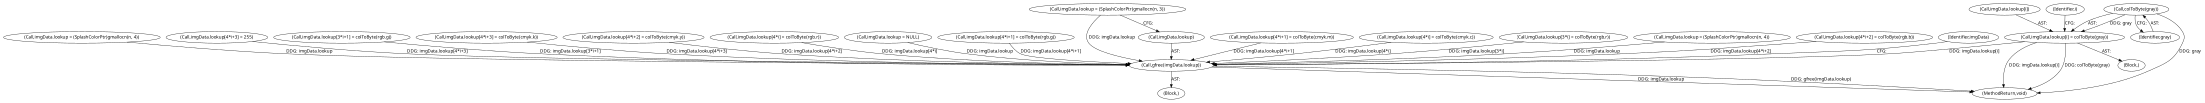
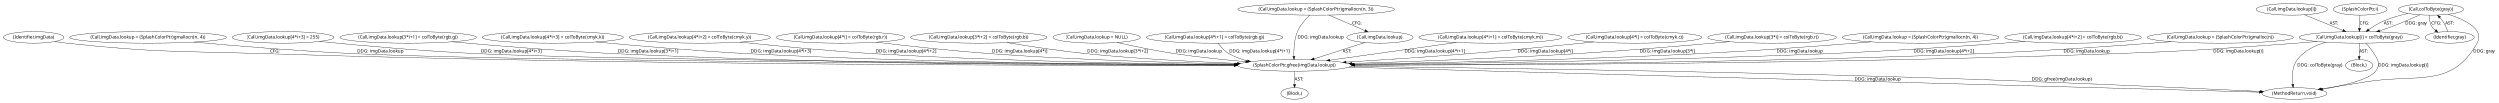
(2065, 9) -> (2360, 9)
none -> (979, 37)
none -> (2220, 37)
(1171, 65) -> (1295, 65)
